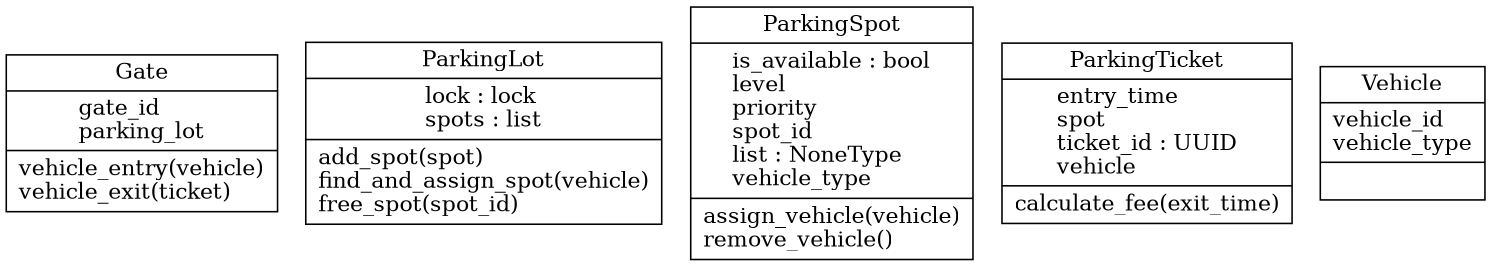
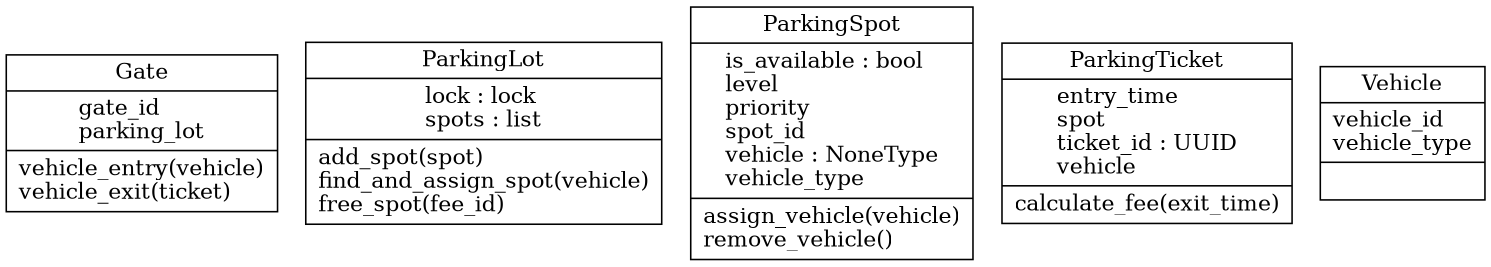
(818, 155) -> (832, 155)
(419, 205) -> (412, 205)
